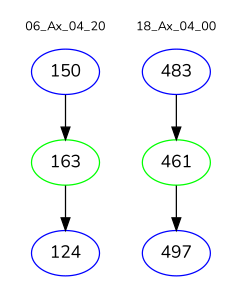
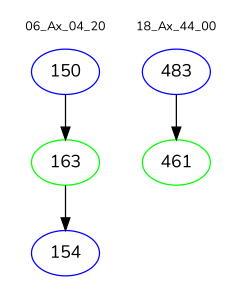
(176, 27) -> (176, 27)
(66, 253) -> (66, 253)
(176, 253) -> none
